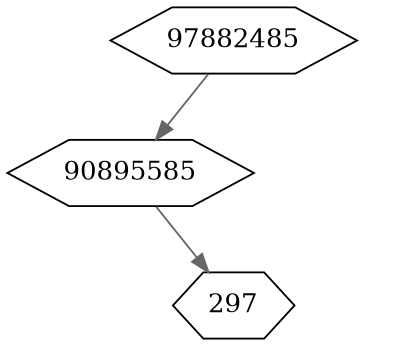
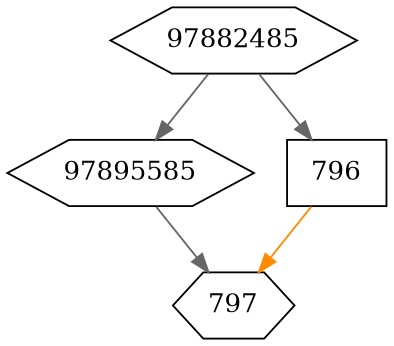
(131, 173) -> (131, 173)
none -> (337, 173)
(234, 305) -> (234, 305)
